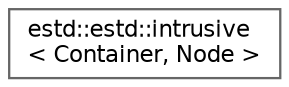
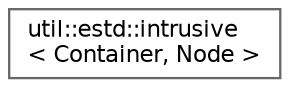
(145, 44) -> (145, 44)
